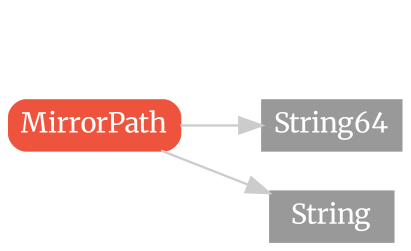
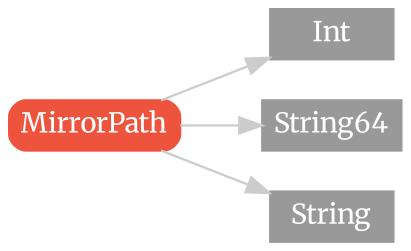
none -> (332, 34)
